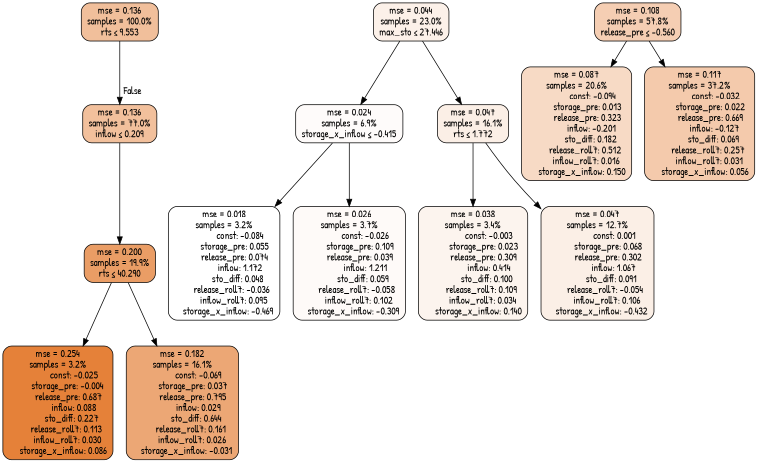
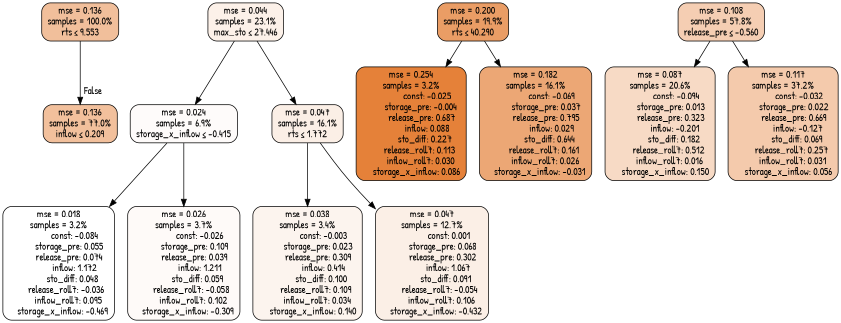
(411, 22) -> (246, 22)
(120, 190) -> none
